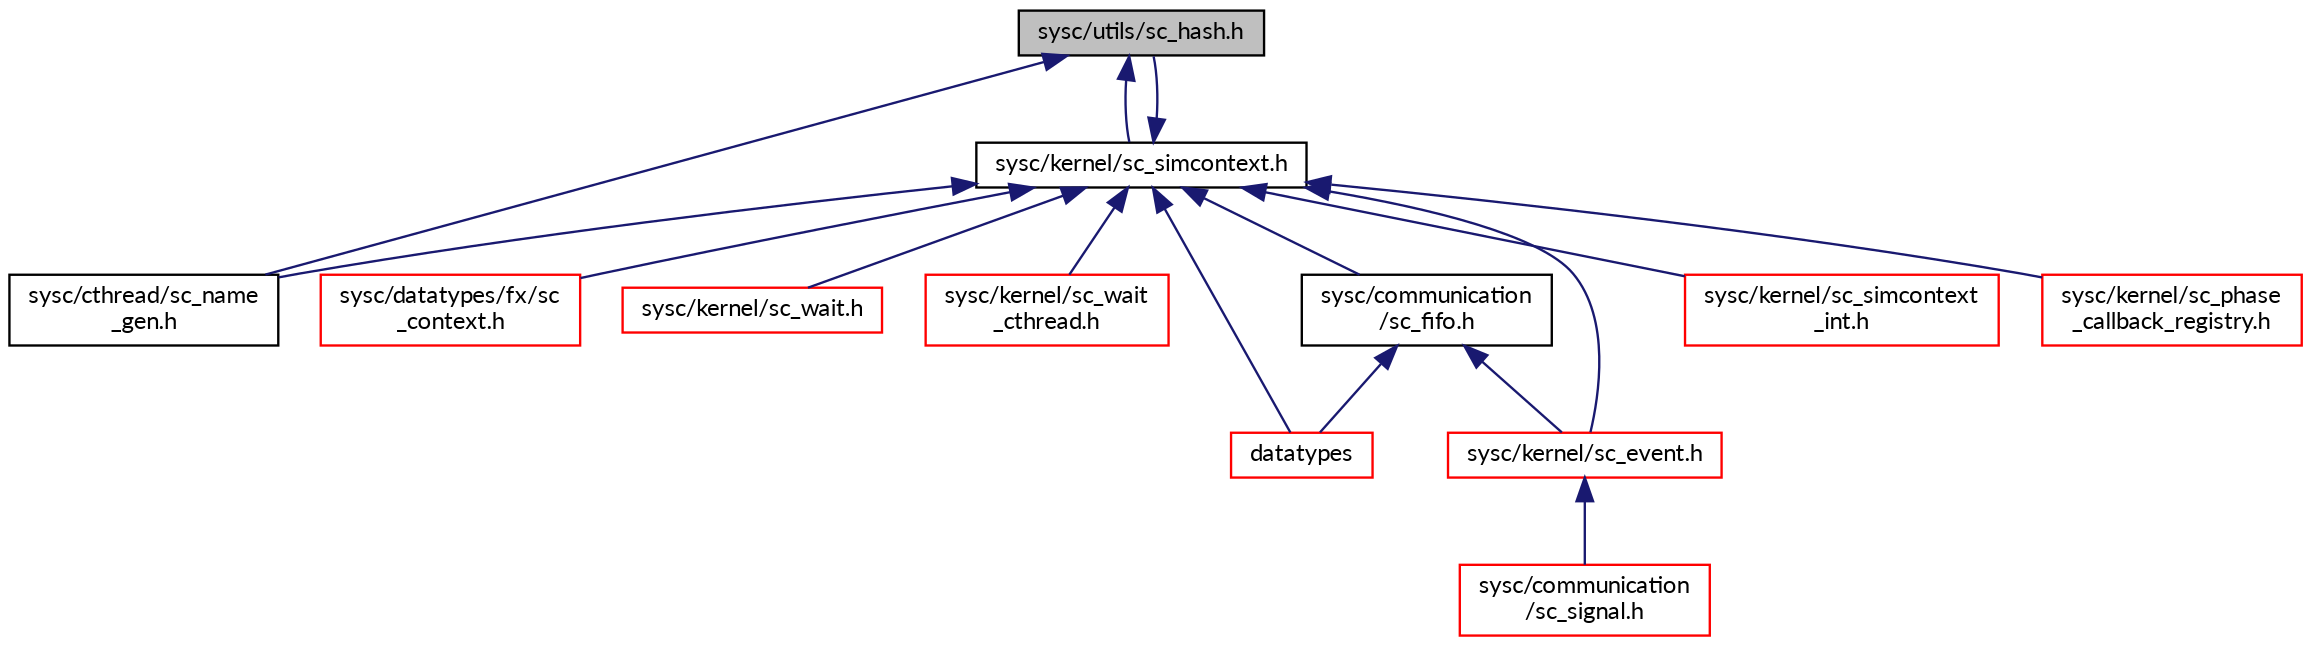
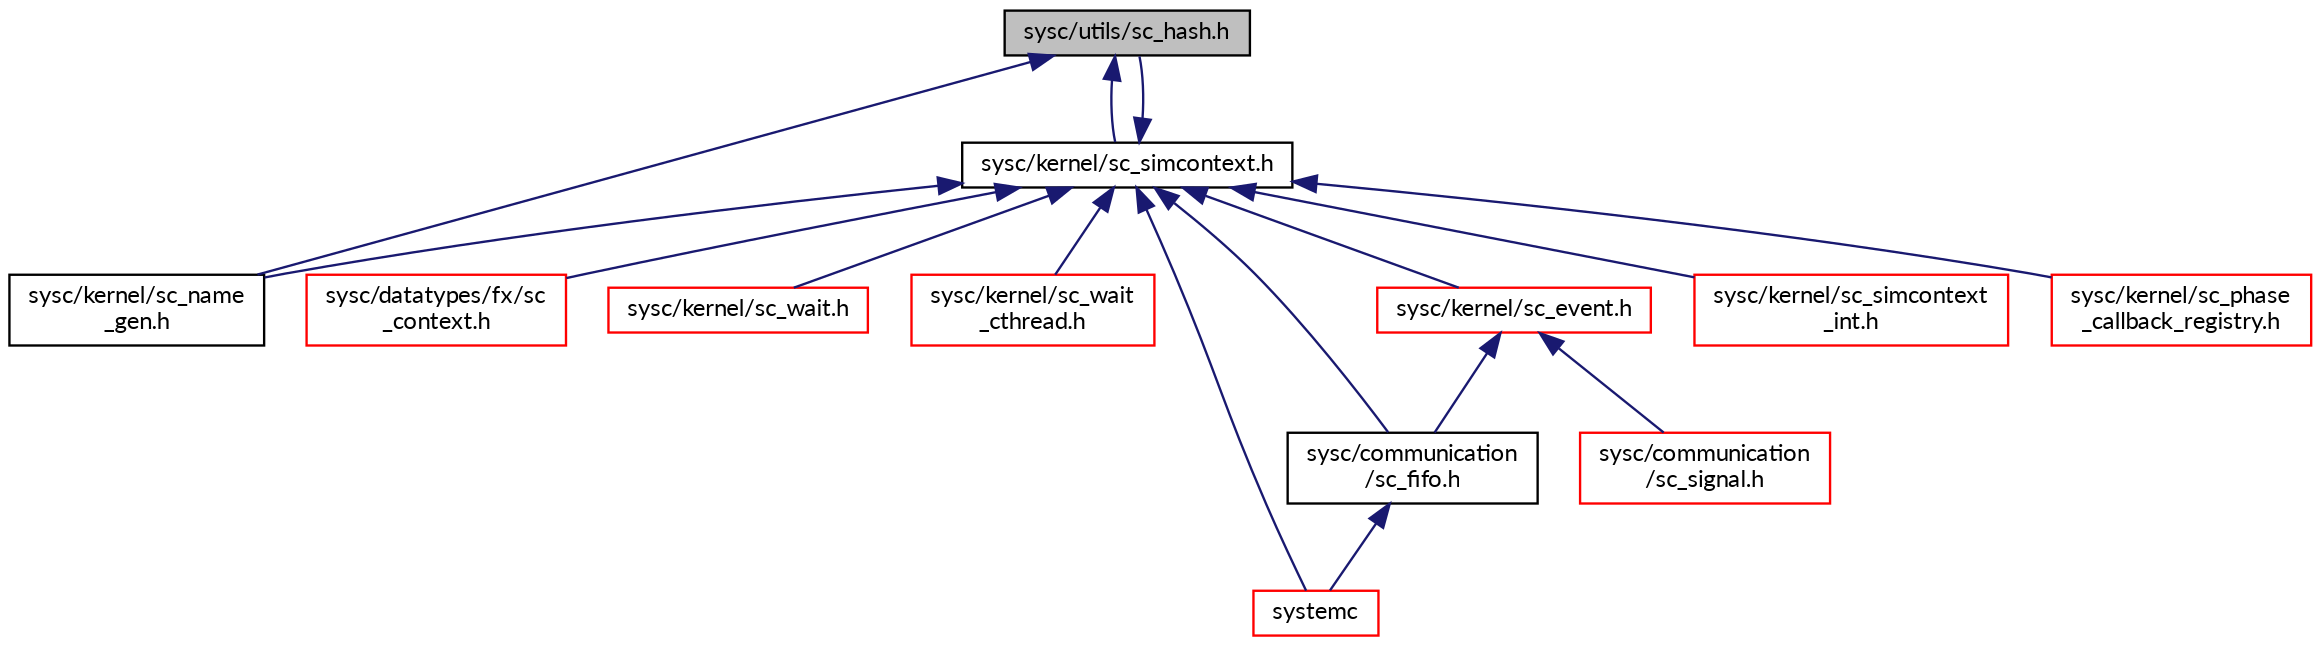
(144, 310) -> (137, 310)
(1522, 397) -> (1461, 393)
(1302, 455) -> (1316, 613)
